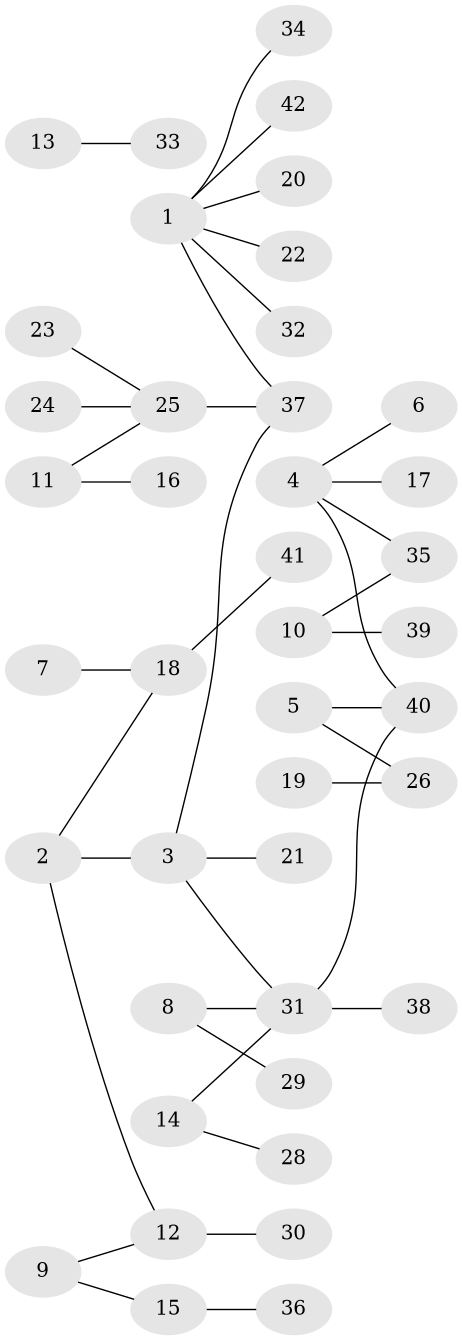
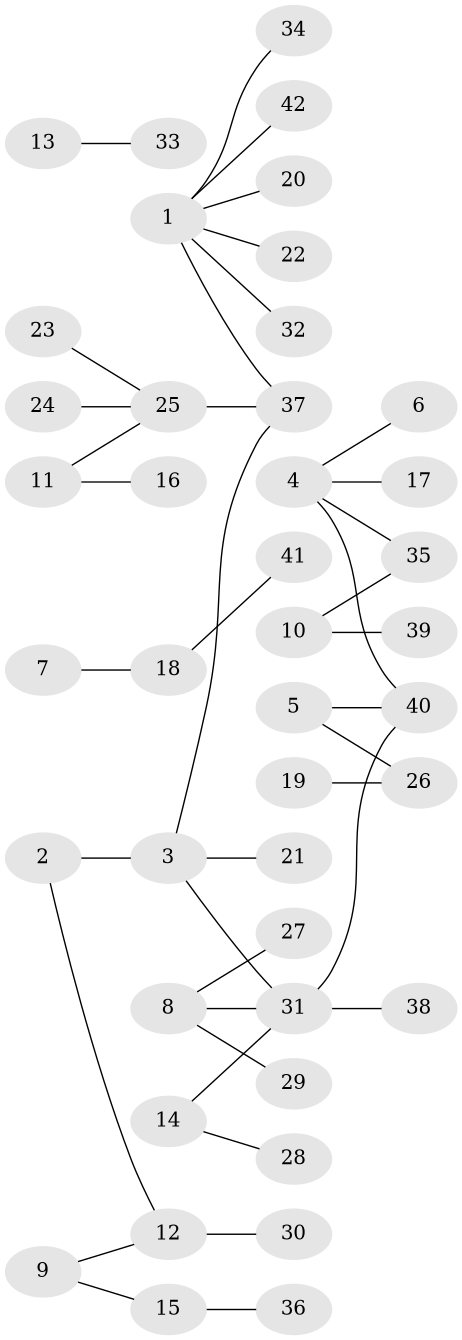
(106, 764) -> none
none -> (294, 933)
